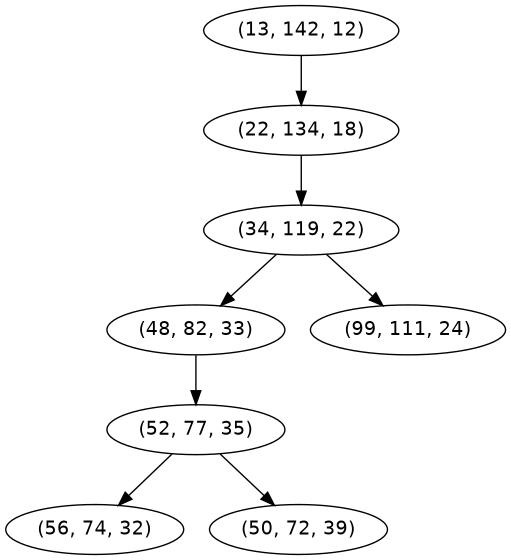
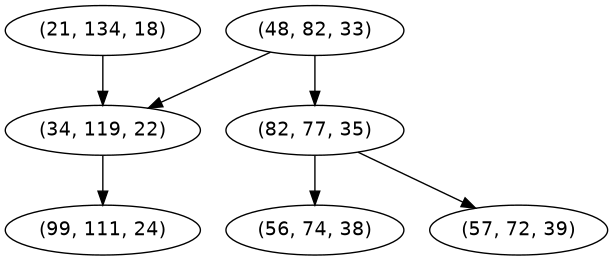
(301, 30) -> none
(301, 130) -> (103, 30)
(254, 275) -> (216, 77)
(196, 430) -> (315, 130)
(95, 529) -> (315, 230)
(298, 529) -> (519, 230)
